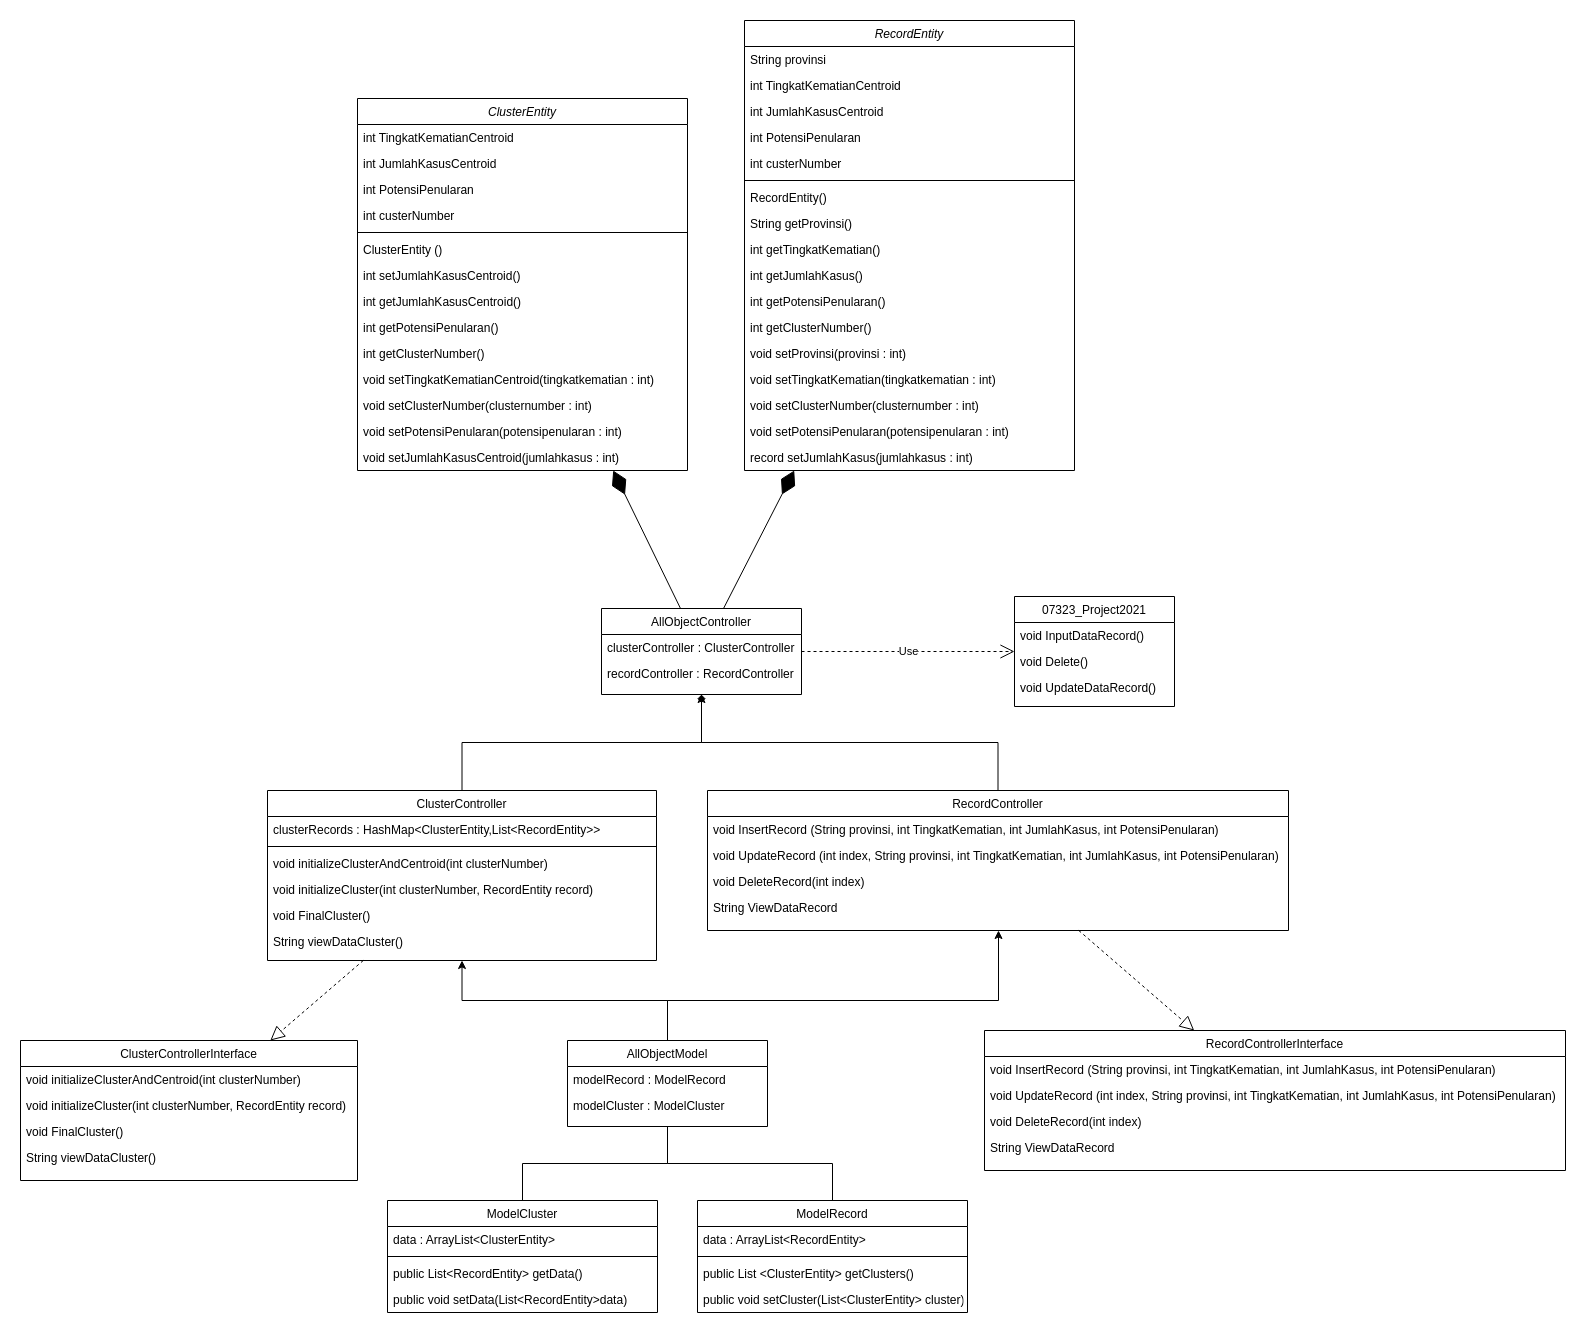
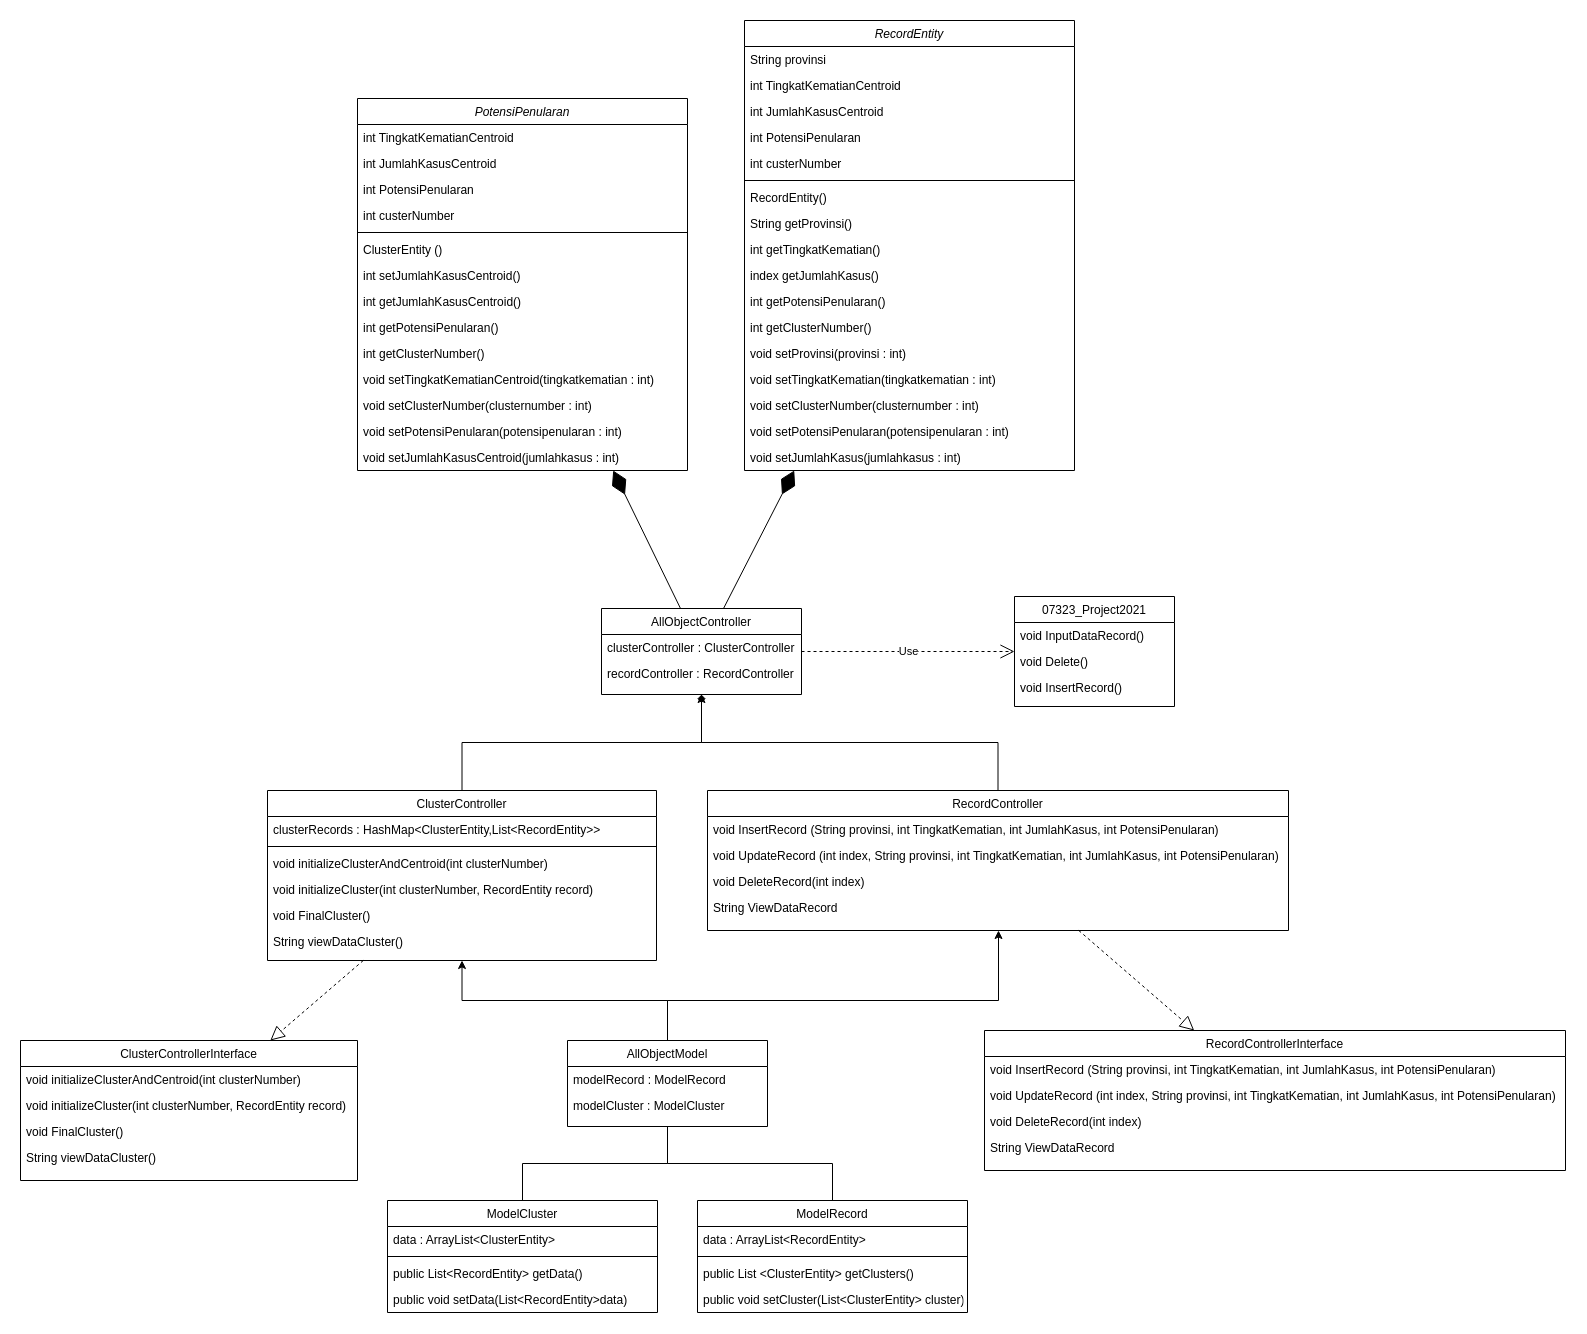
(522, 112) -> (522, 112)
(813, 276) -> (819, 276)
(873, 458) -> (865, 458)
(1094, 688) -> (1081, 688)
